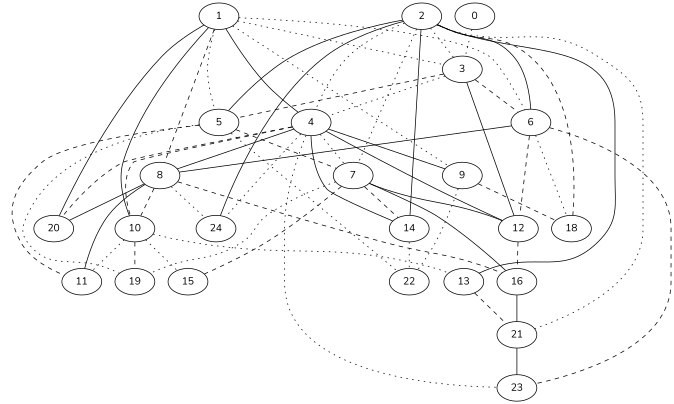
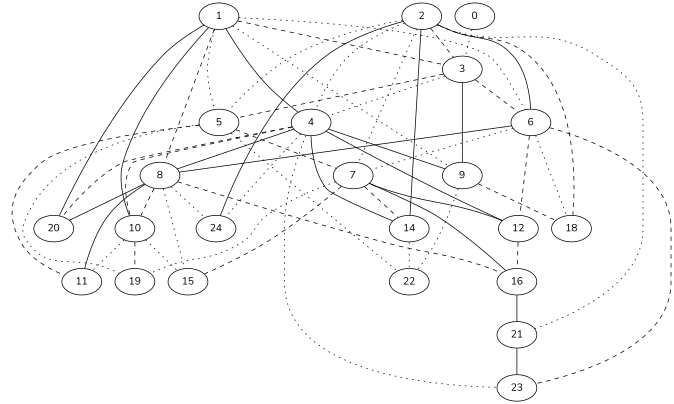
(315, 37) -> (315, 37)
(444, 45) -> (444, 45)
(307, 49) -> (307, 49)
(330, 146) -> (442, 149)
(490, 149) -> (462, 122)
none -> (174, 229)
(464, 282) -> none
